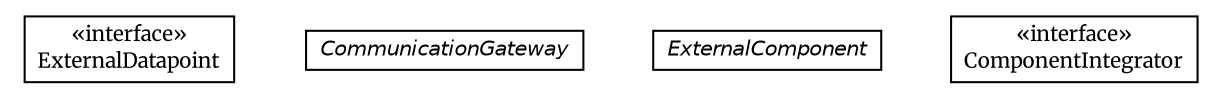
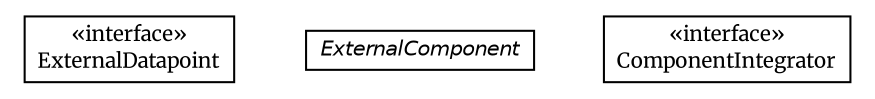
(444, 49) -> none
